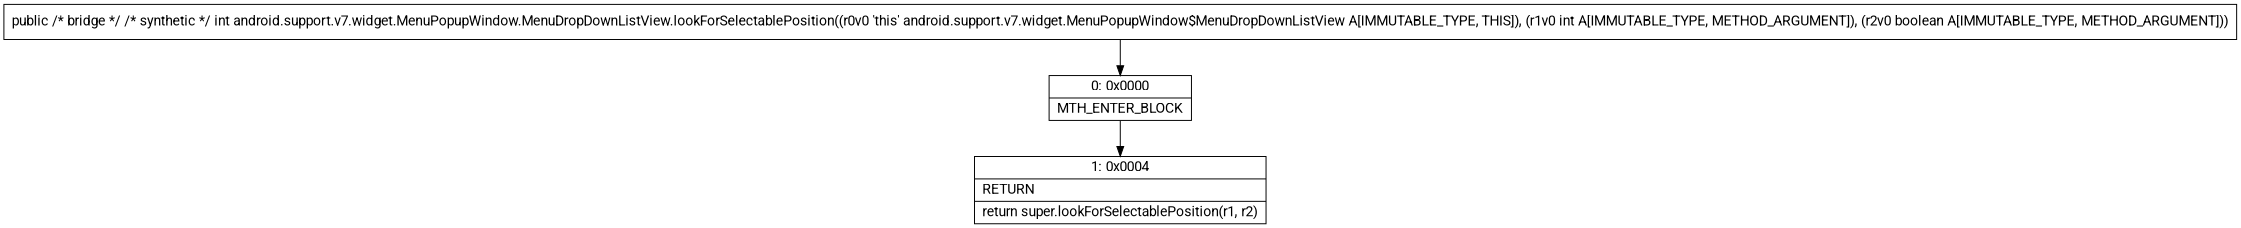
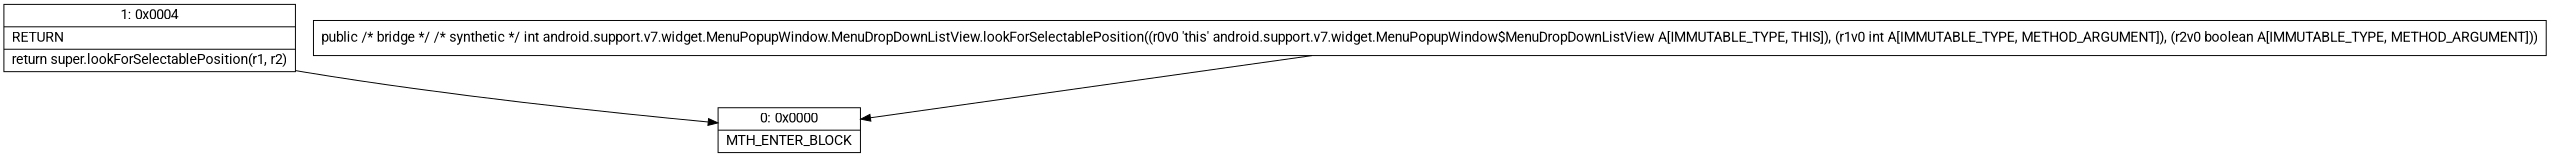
(1120, 134) -> (501, 100)
